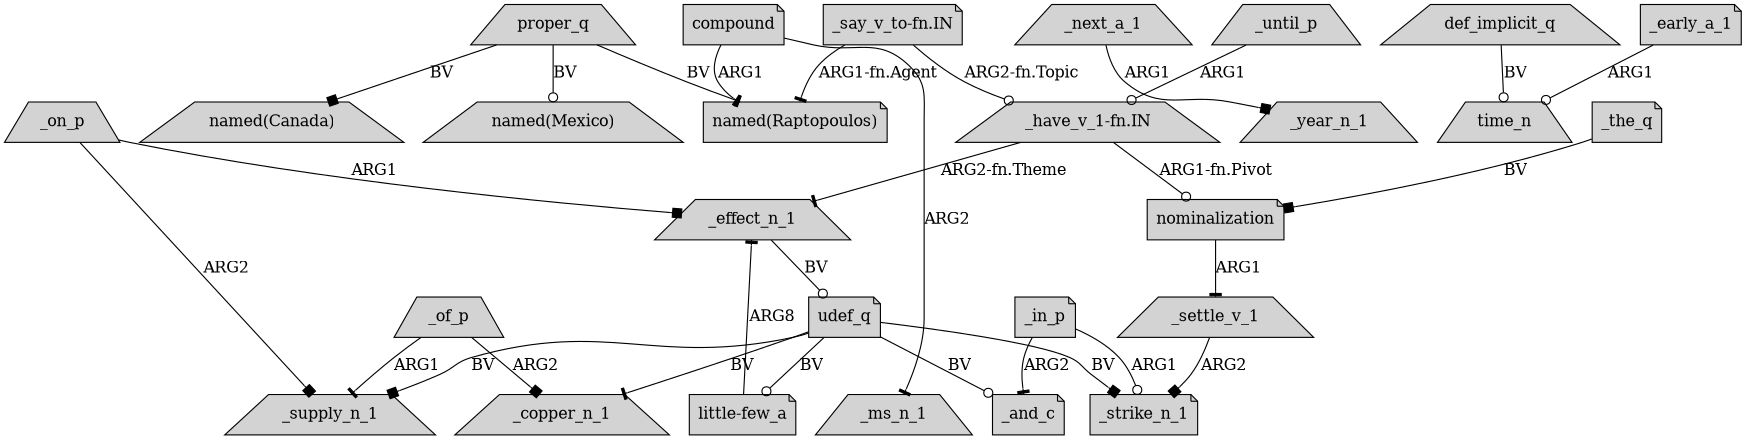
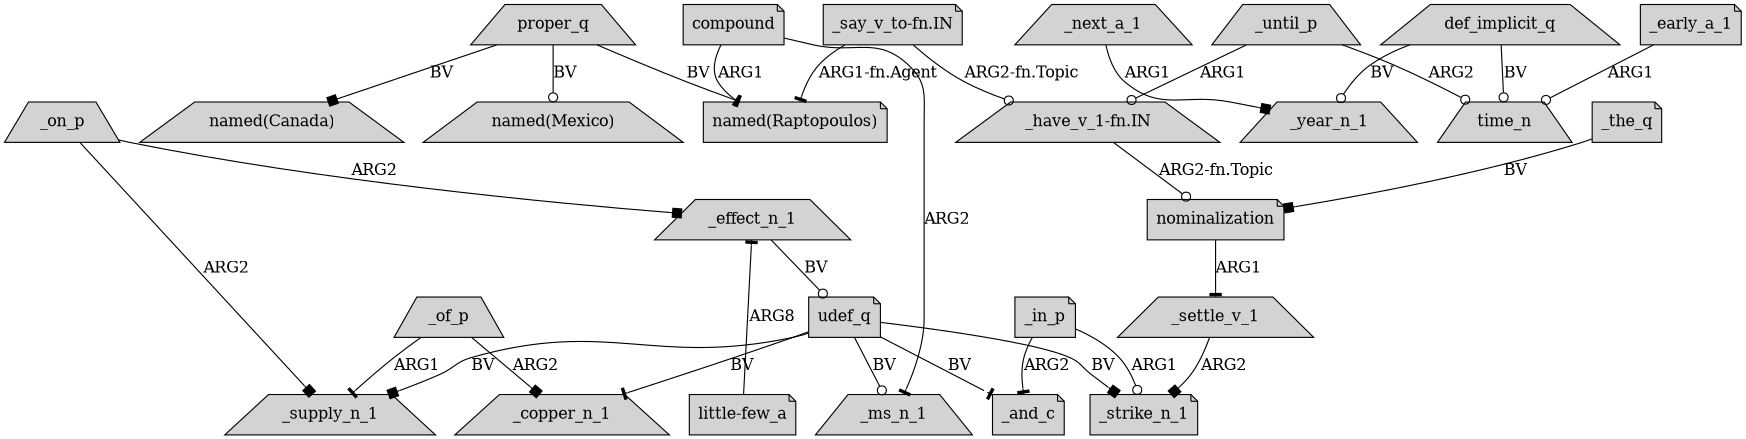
none -> (1372, 64)
none -> (1403, 69)
(374, 171) -> (374, 171)
(1216, 171) -> (1216, 171)
(914, 173) -> none
(797, 363) -> (867, 362)
(932, 364) -> (932, 364)
